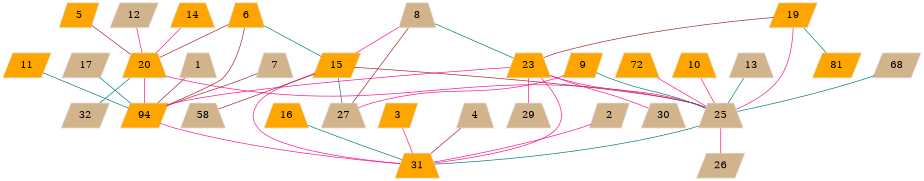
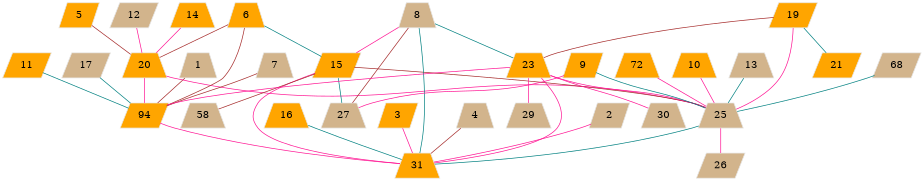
(837, 65) -> (837, 65)
none -> (424, 84)
(85, 116) -> none
